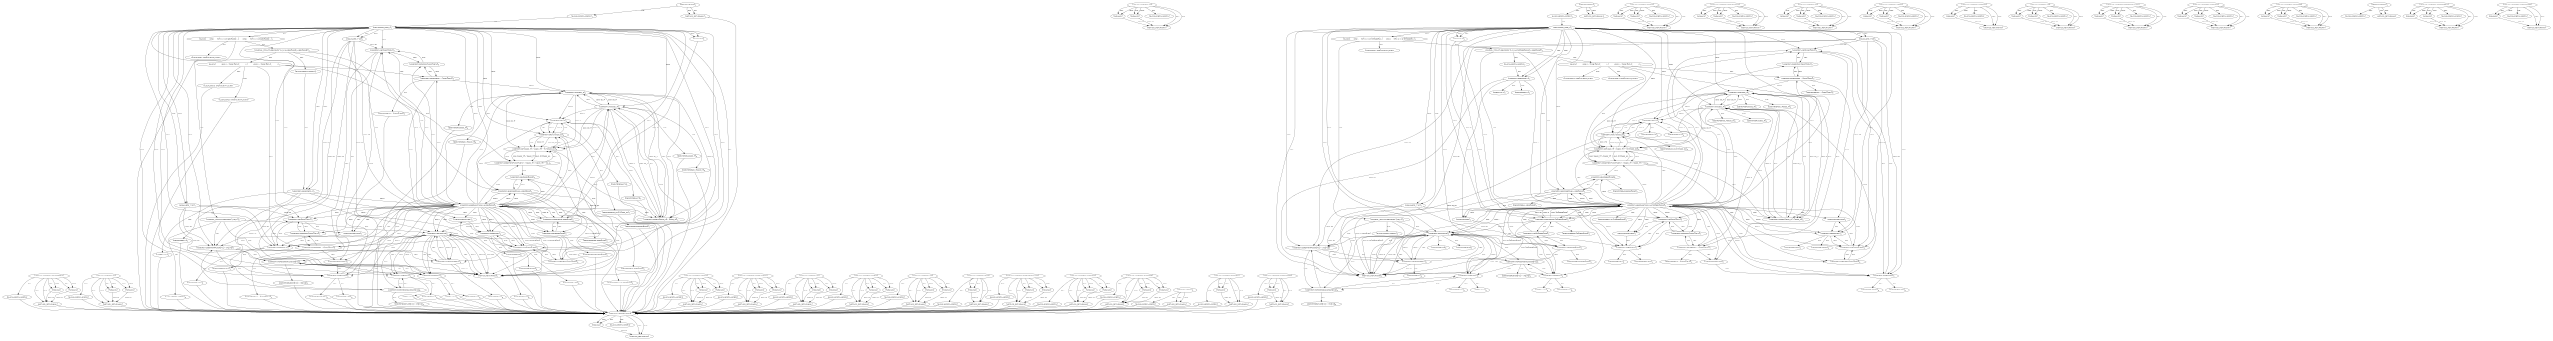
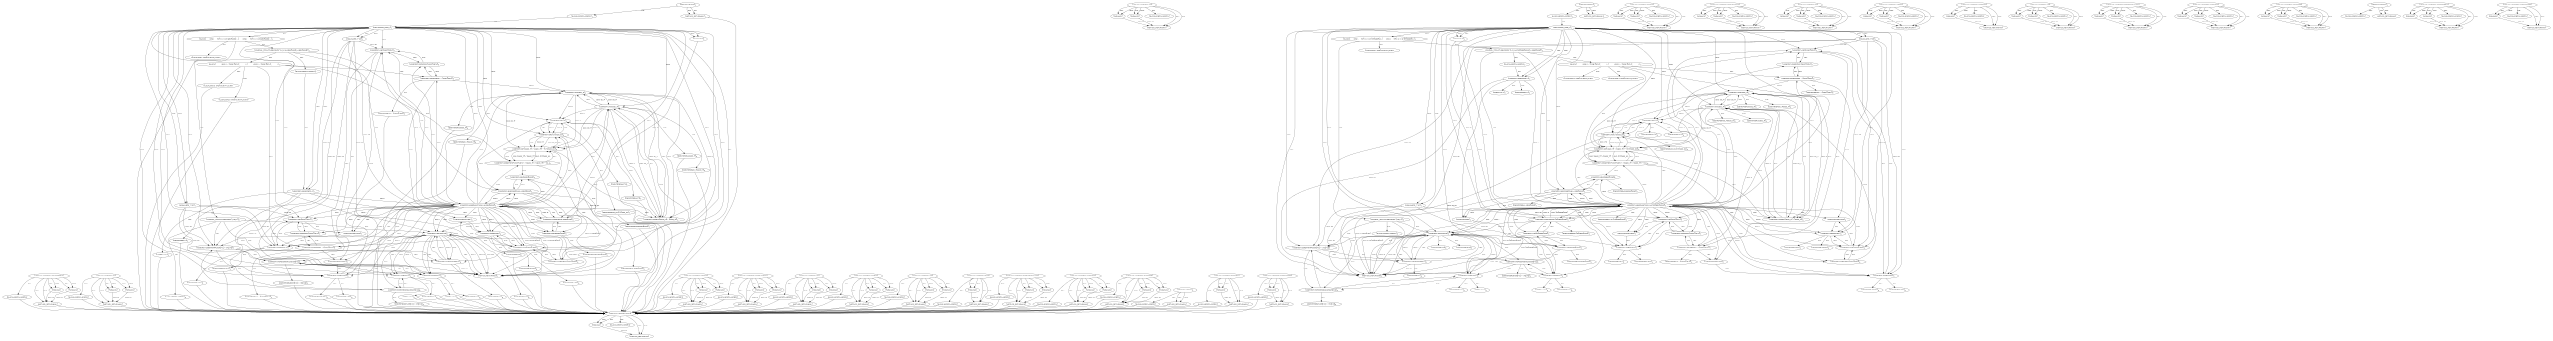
(1540, 211) -> (1555, 208)
(595, 241) -> none
(620, 283) -> none
